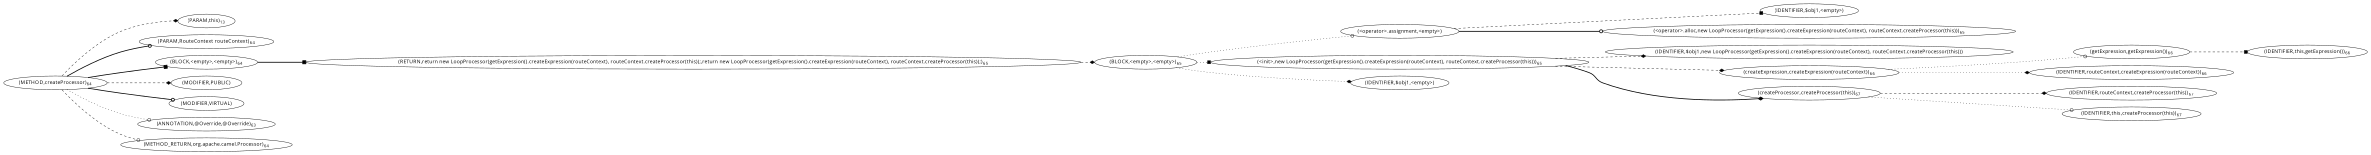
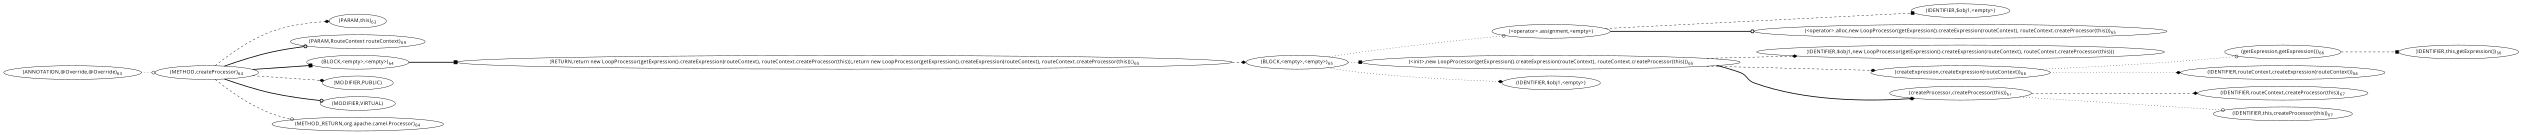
(223, 20) -> (374, 20)
(253, 41) -> (404, 41)
(106, 109) -> (147, 73)
